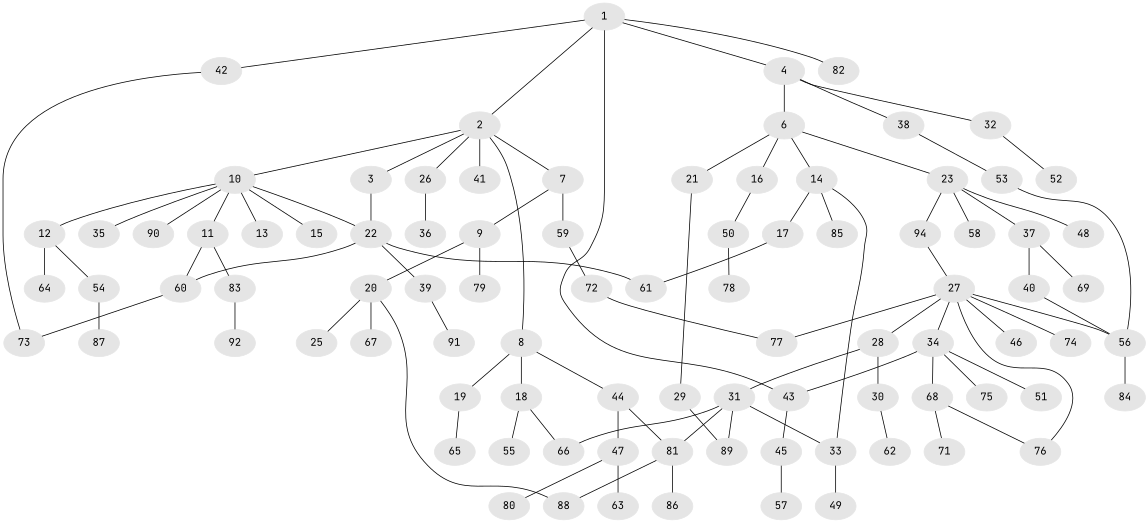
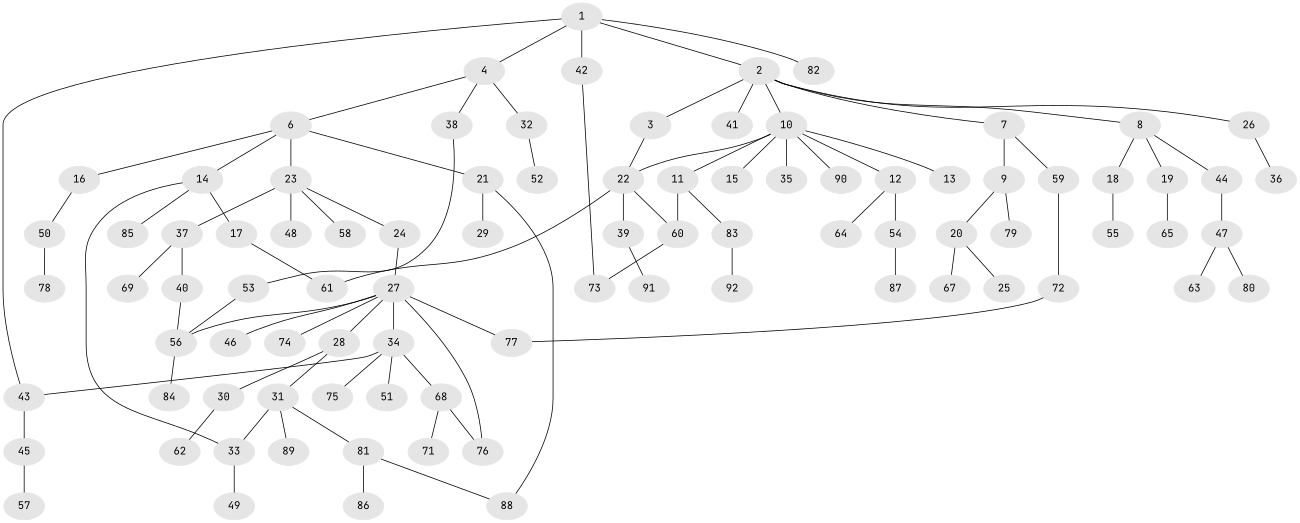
(920, 234) -> (400, 234)
(641, 421) -> none
(700, 421) -> none
(413, 446) -> (553, 329)
(564, 452) -> none
